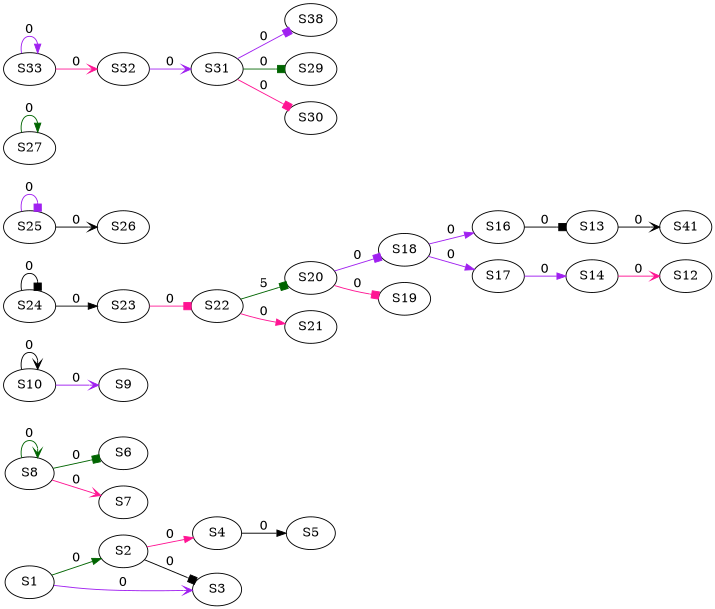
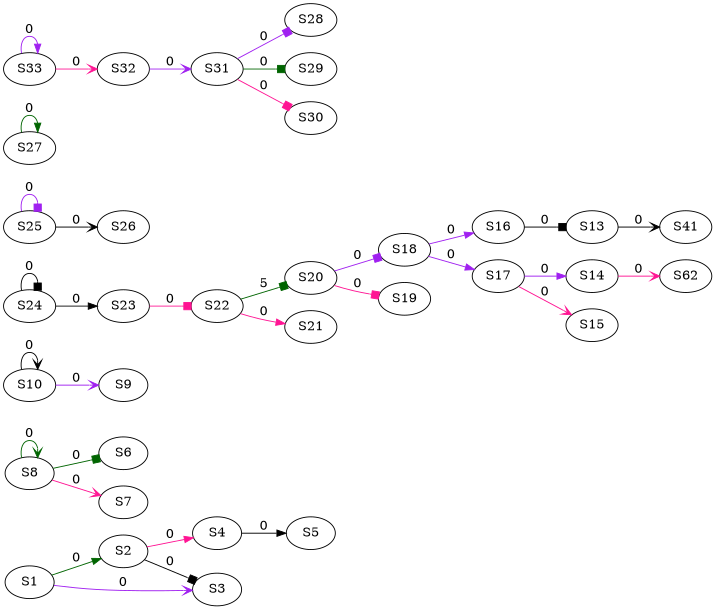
(311, 20) -> (311, 20)
(686, 276) -> (686, 276)
none -> (592, 325)
